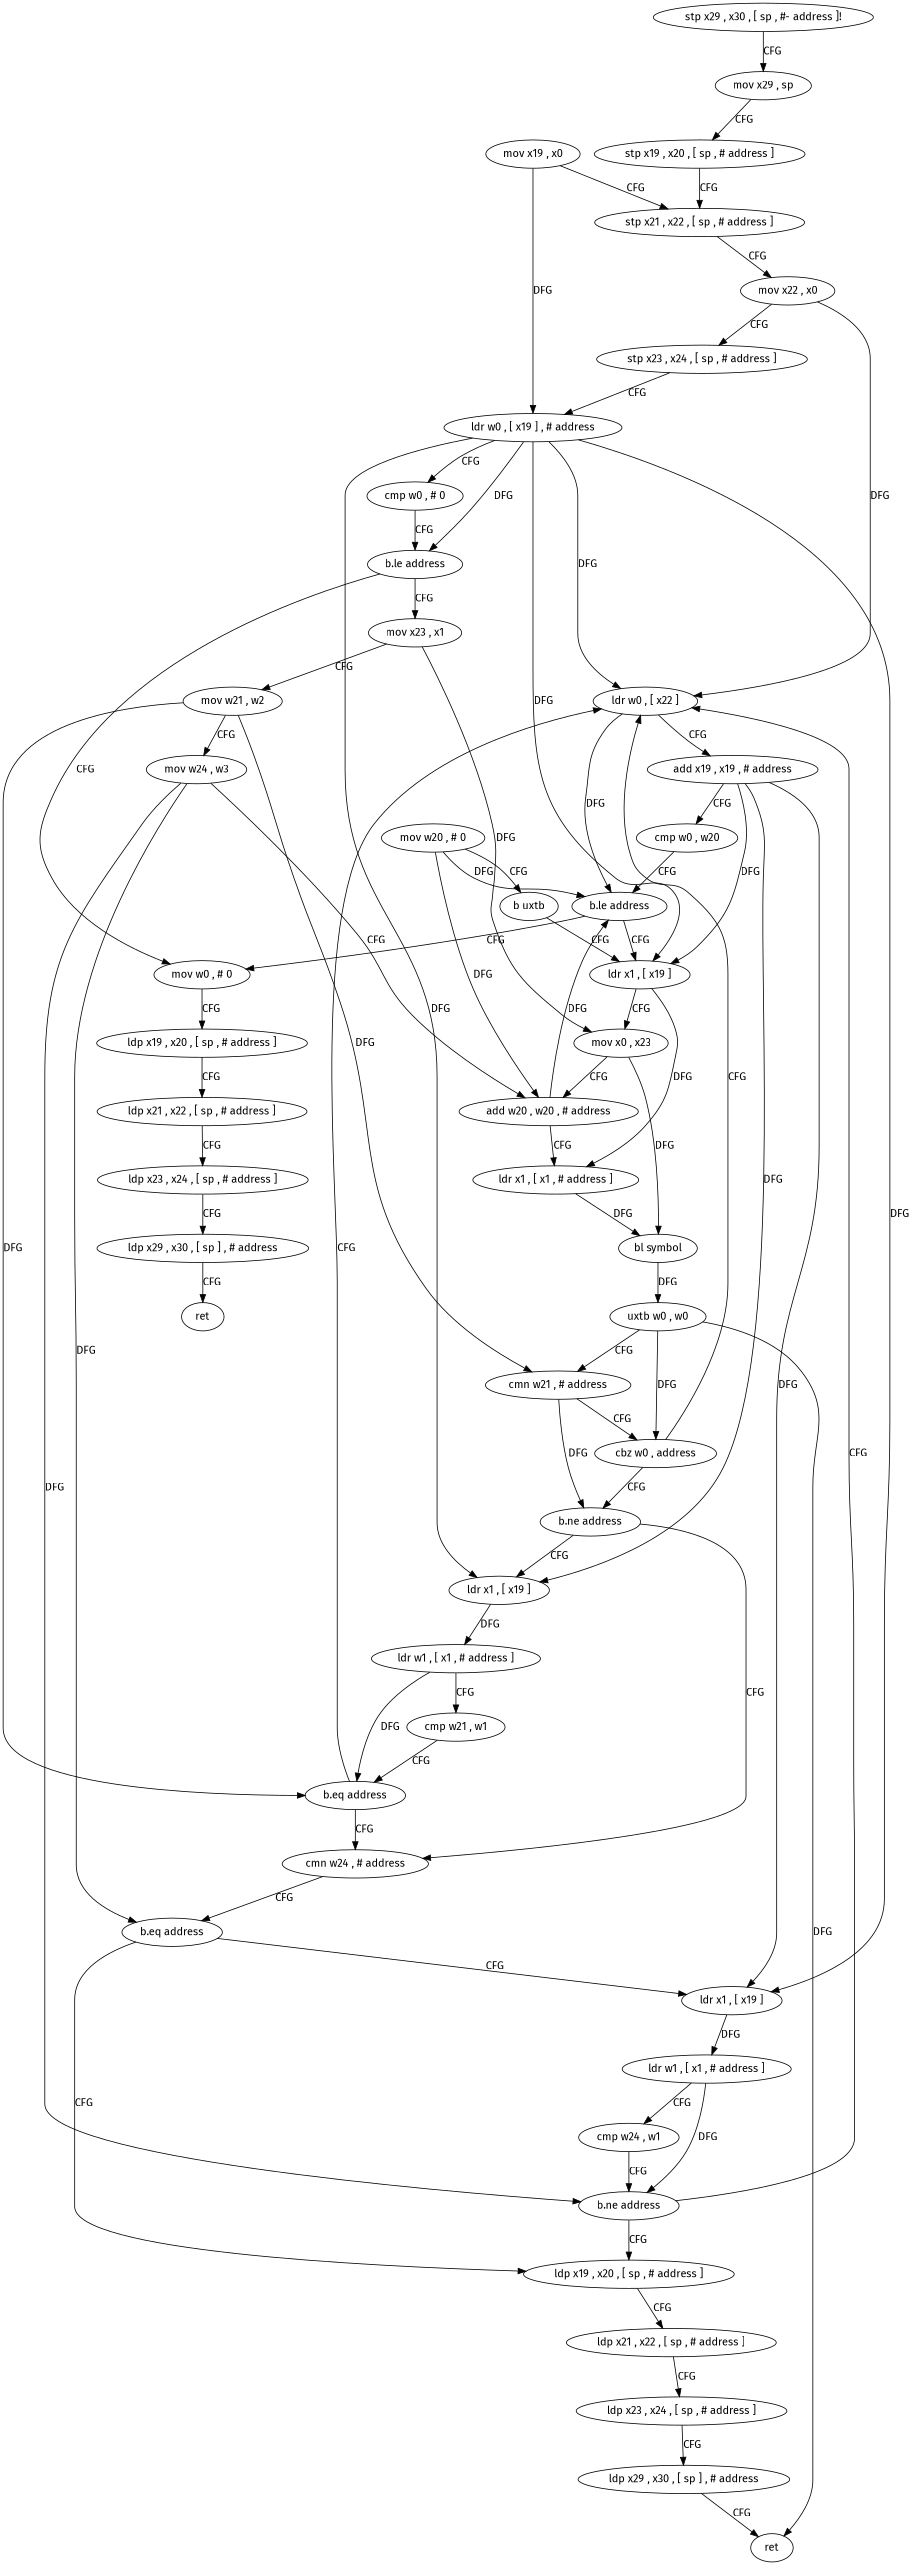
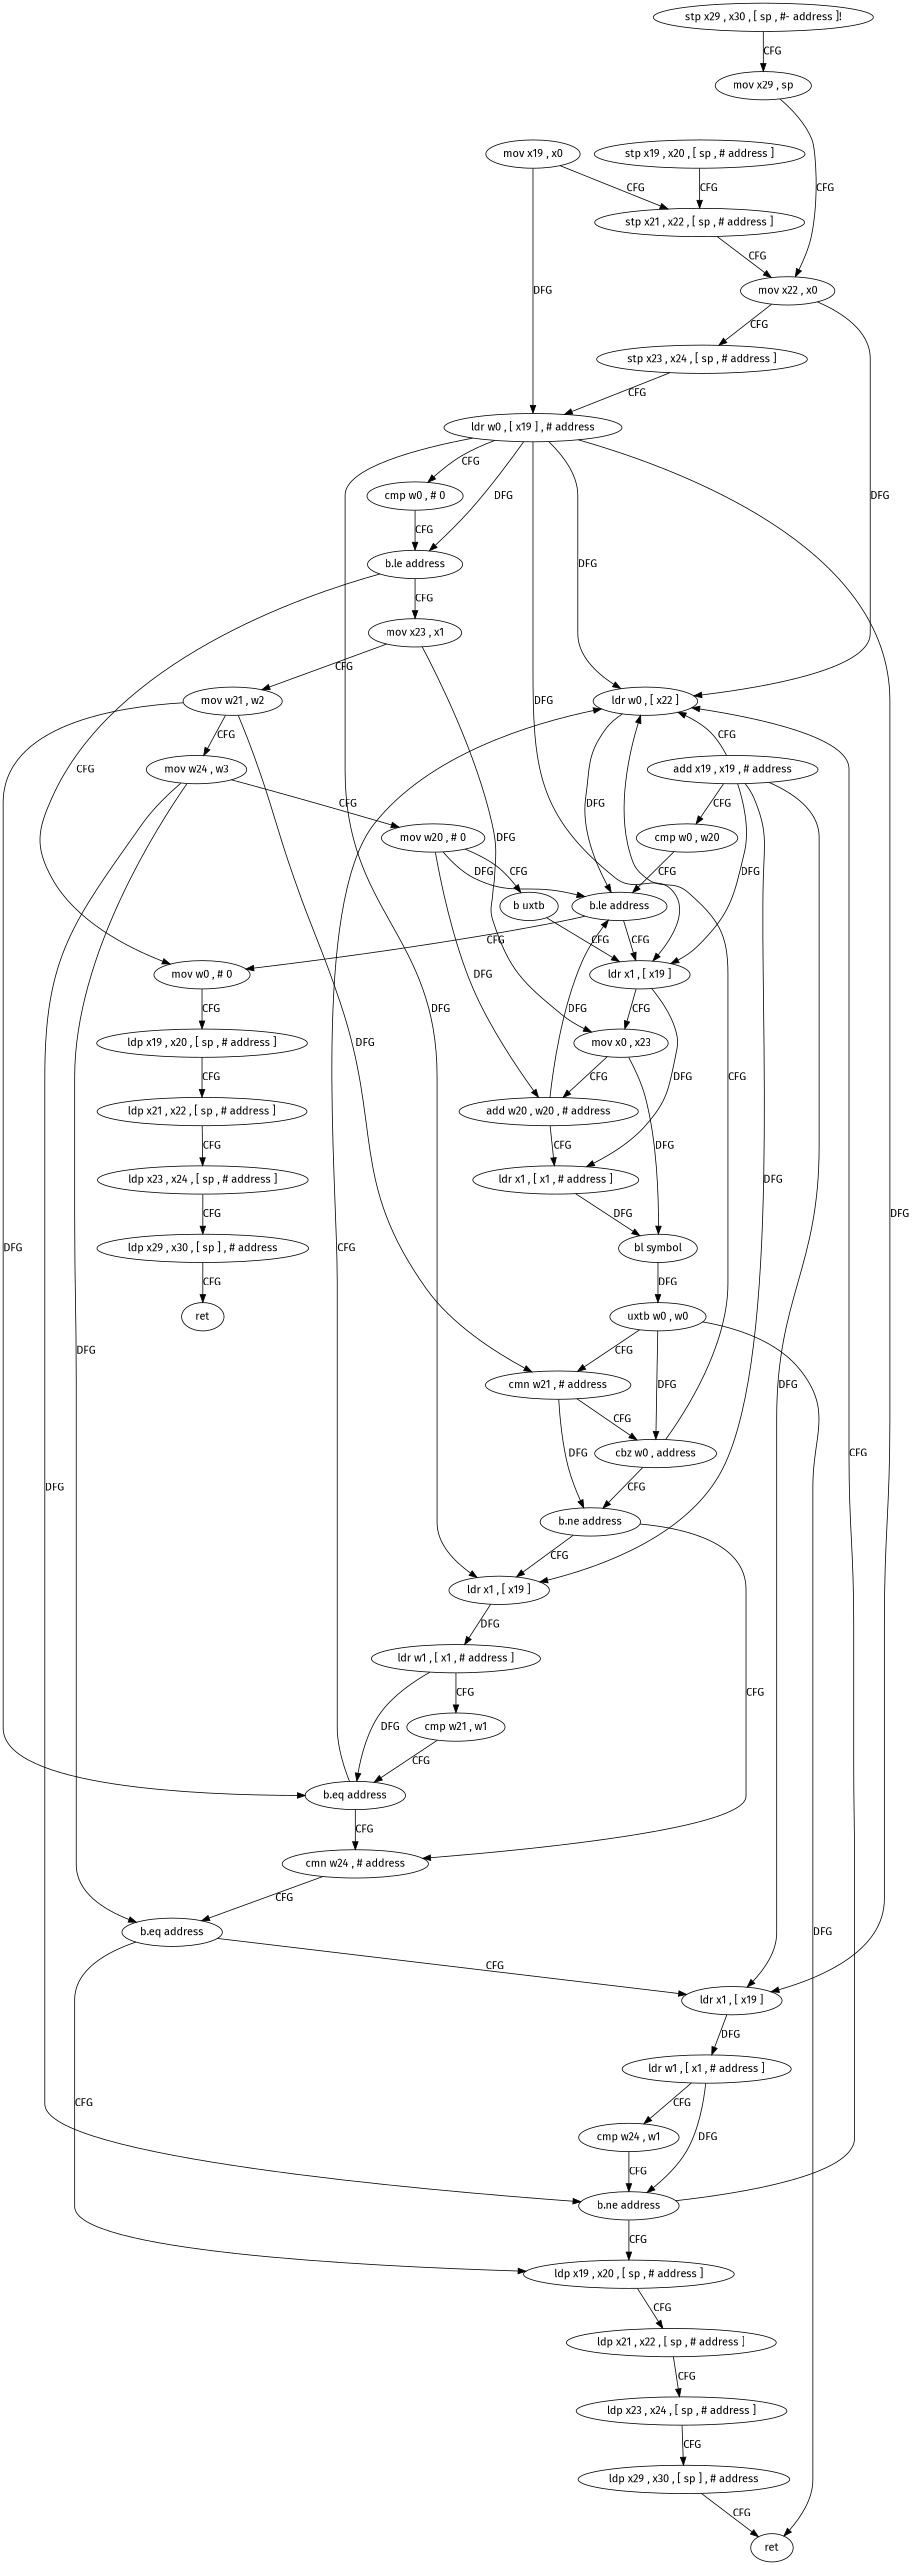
(734, 117) -> (816, 180)
(680, 734) -> (710, 732)
(363, 942) -> (312, 802)
